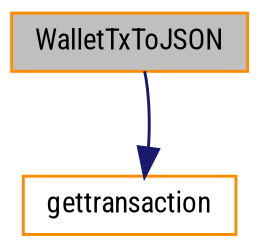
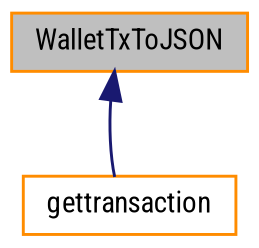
(149, 109) -> (110, 139)
